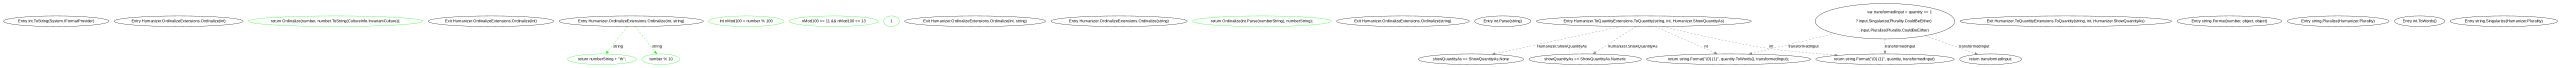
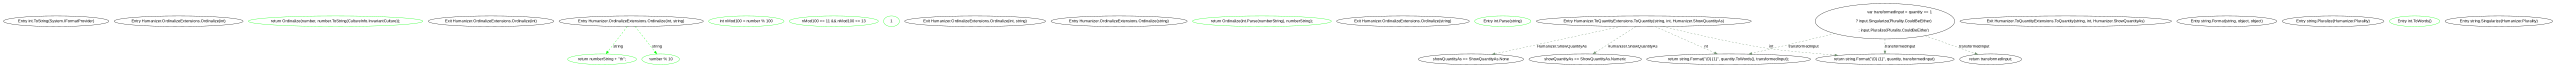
(1503, 21) -> (1503, 21)
(2229, 21) -> (2227, 21)
(2420, 21) -> (2415, 21)
